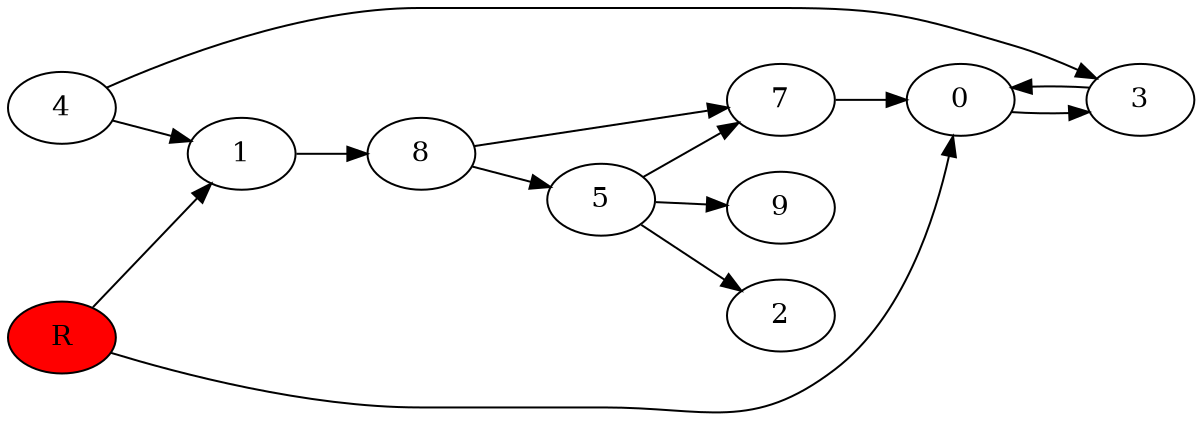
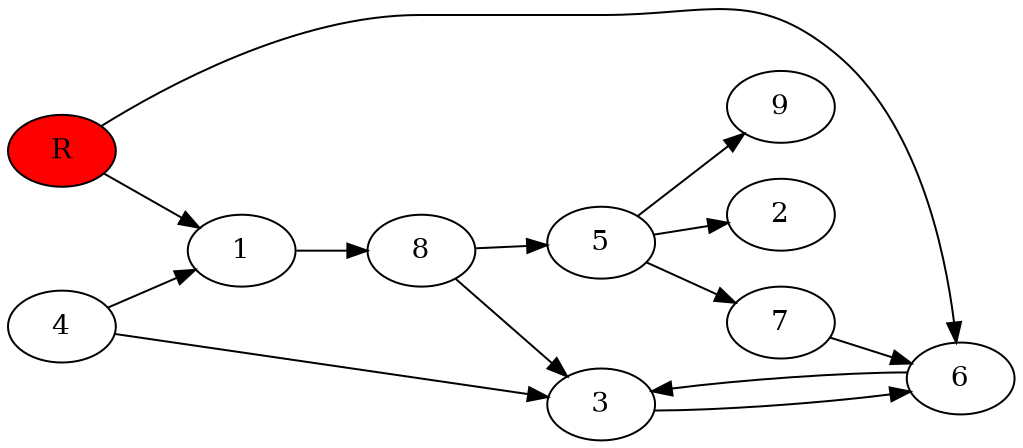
(961, 100) -> (961, 378)
(591, 128) -> (504, 321)
